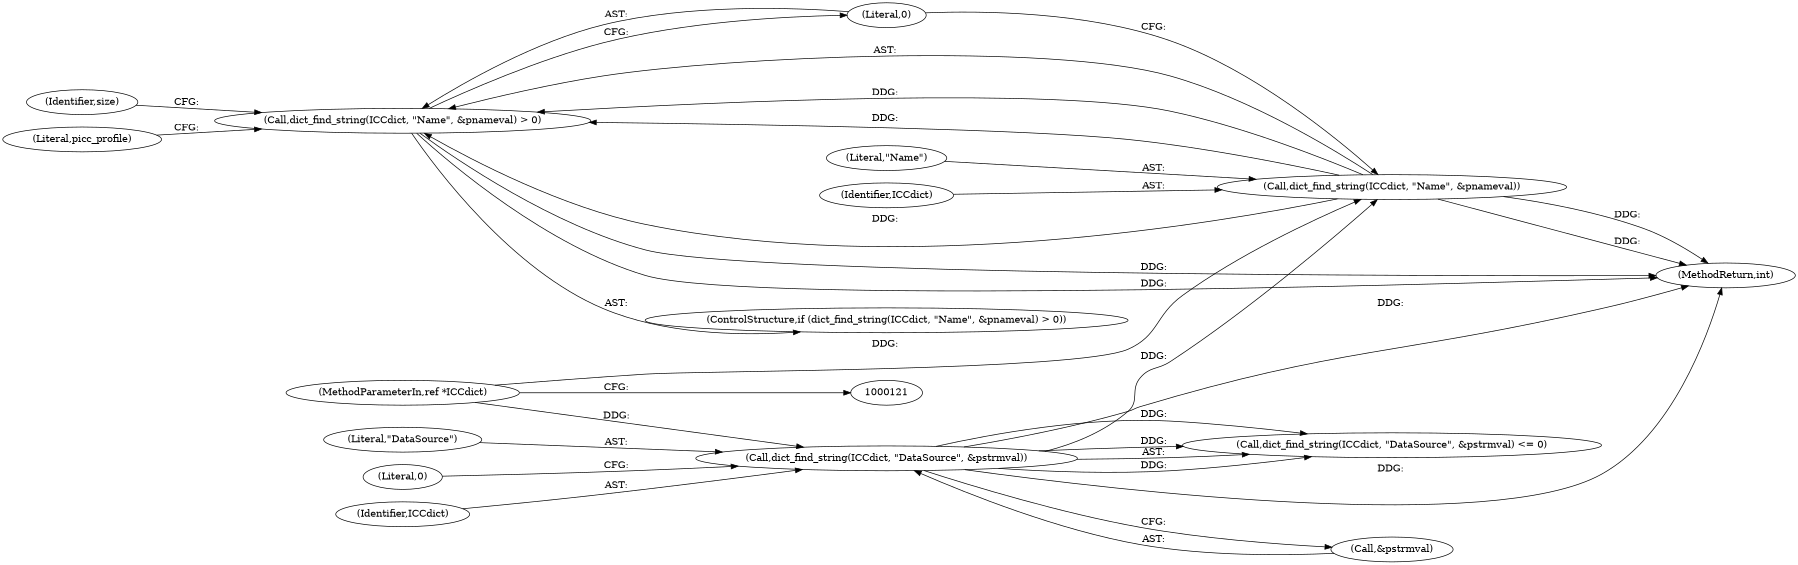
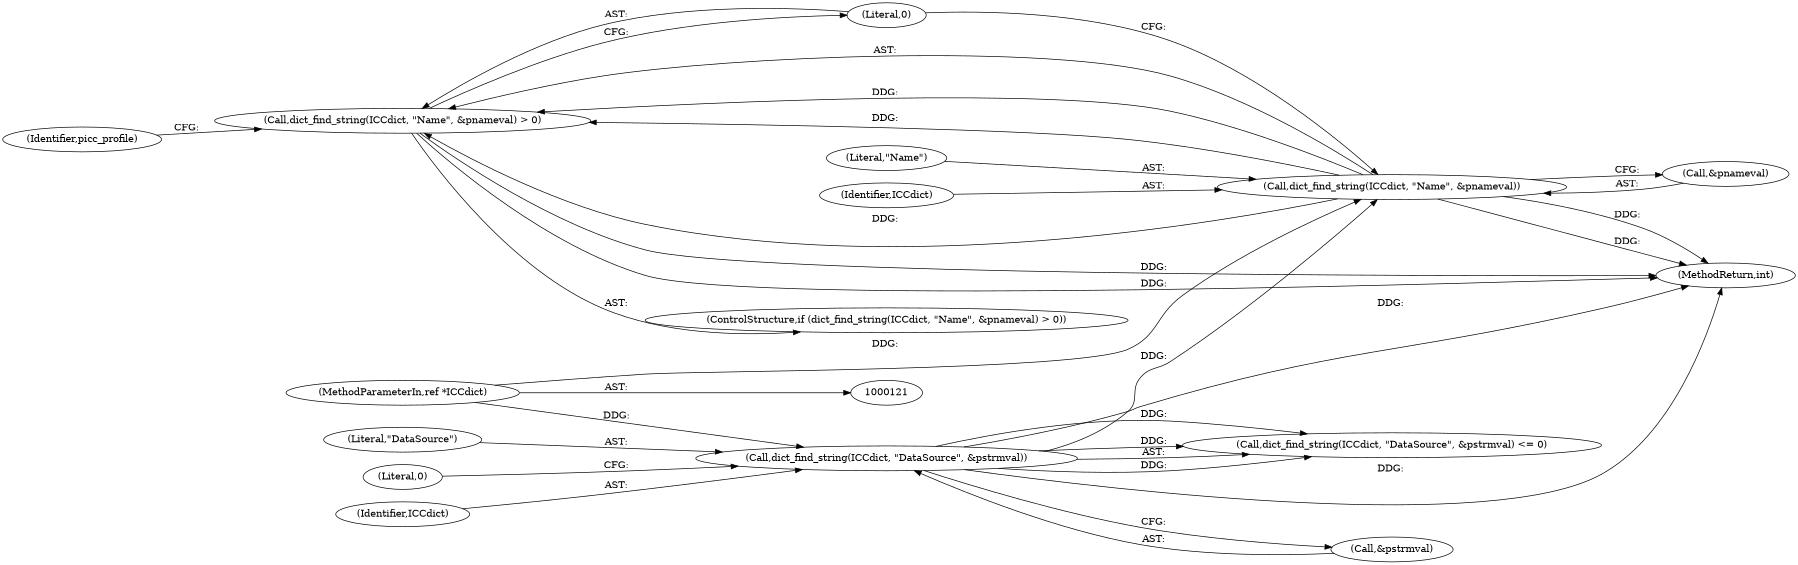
(82, 102) -> none
(82, 139) -> (82, 139)
none -> (1726, 174)
(618, 388) -> (618, 388)
